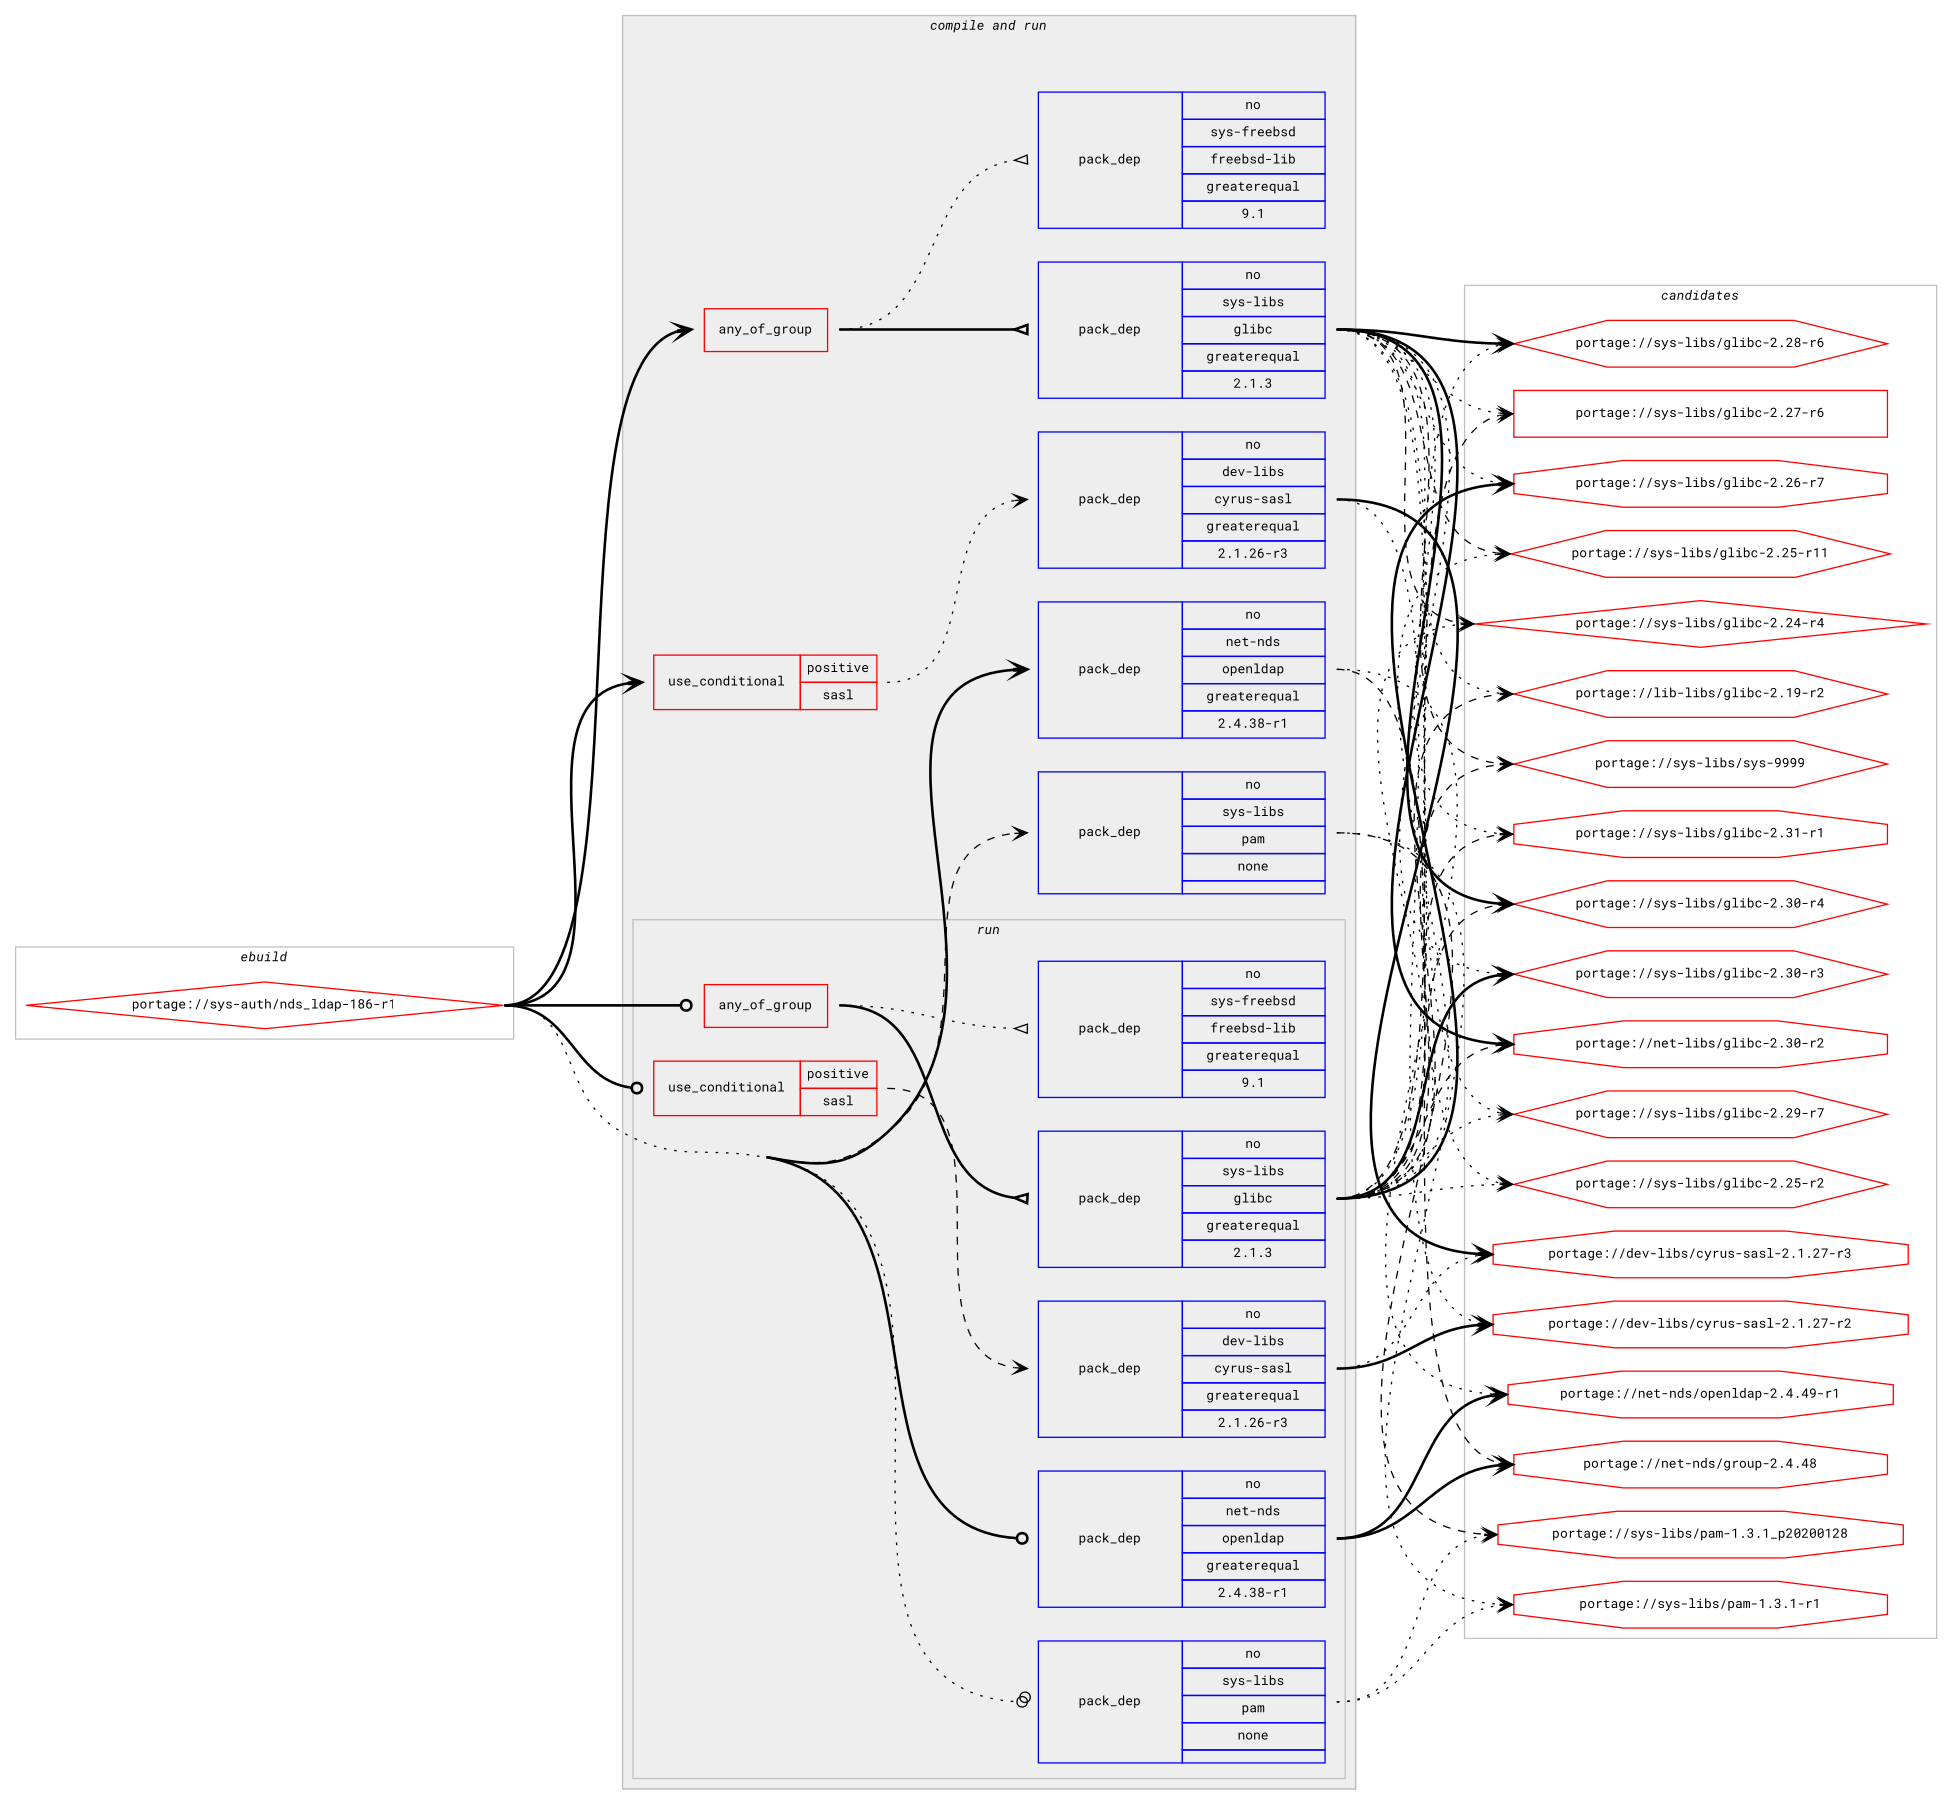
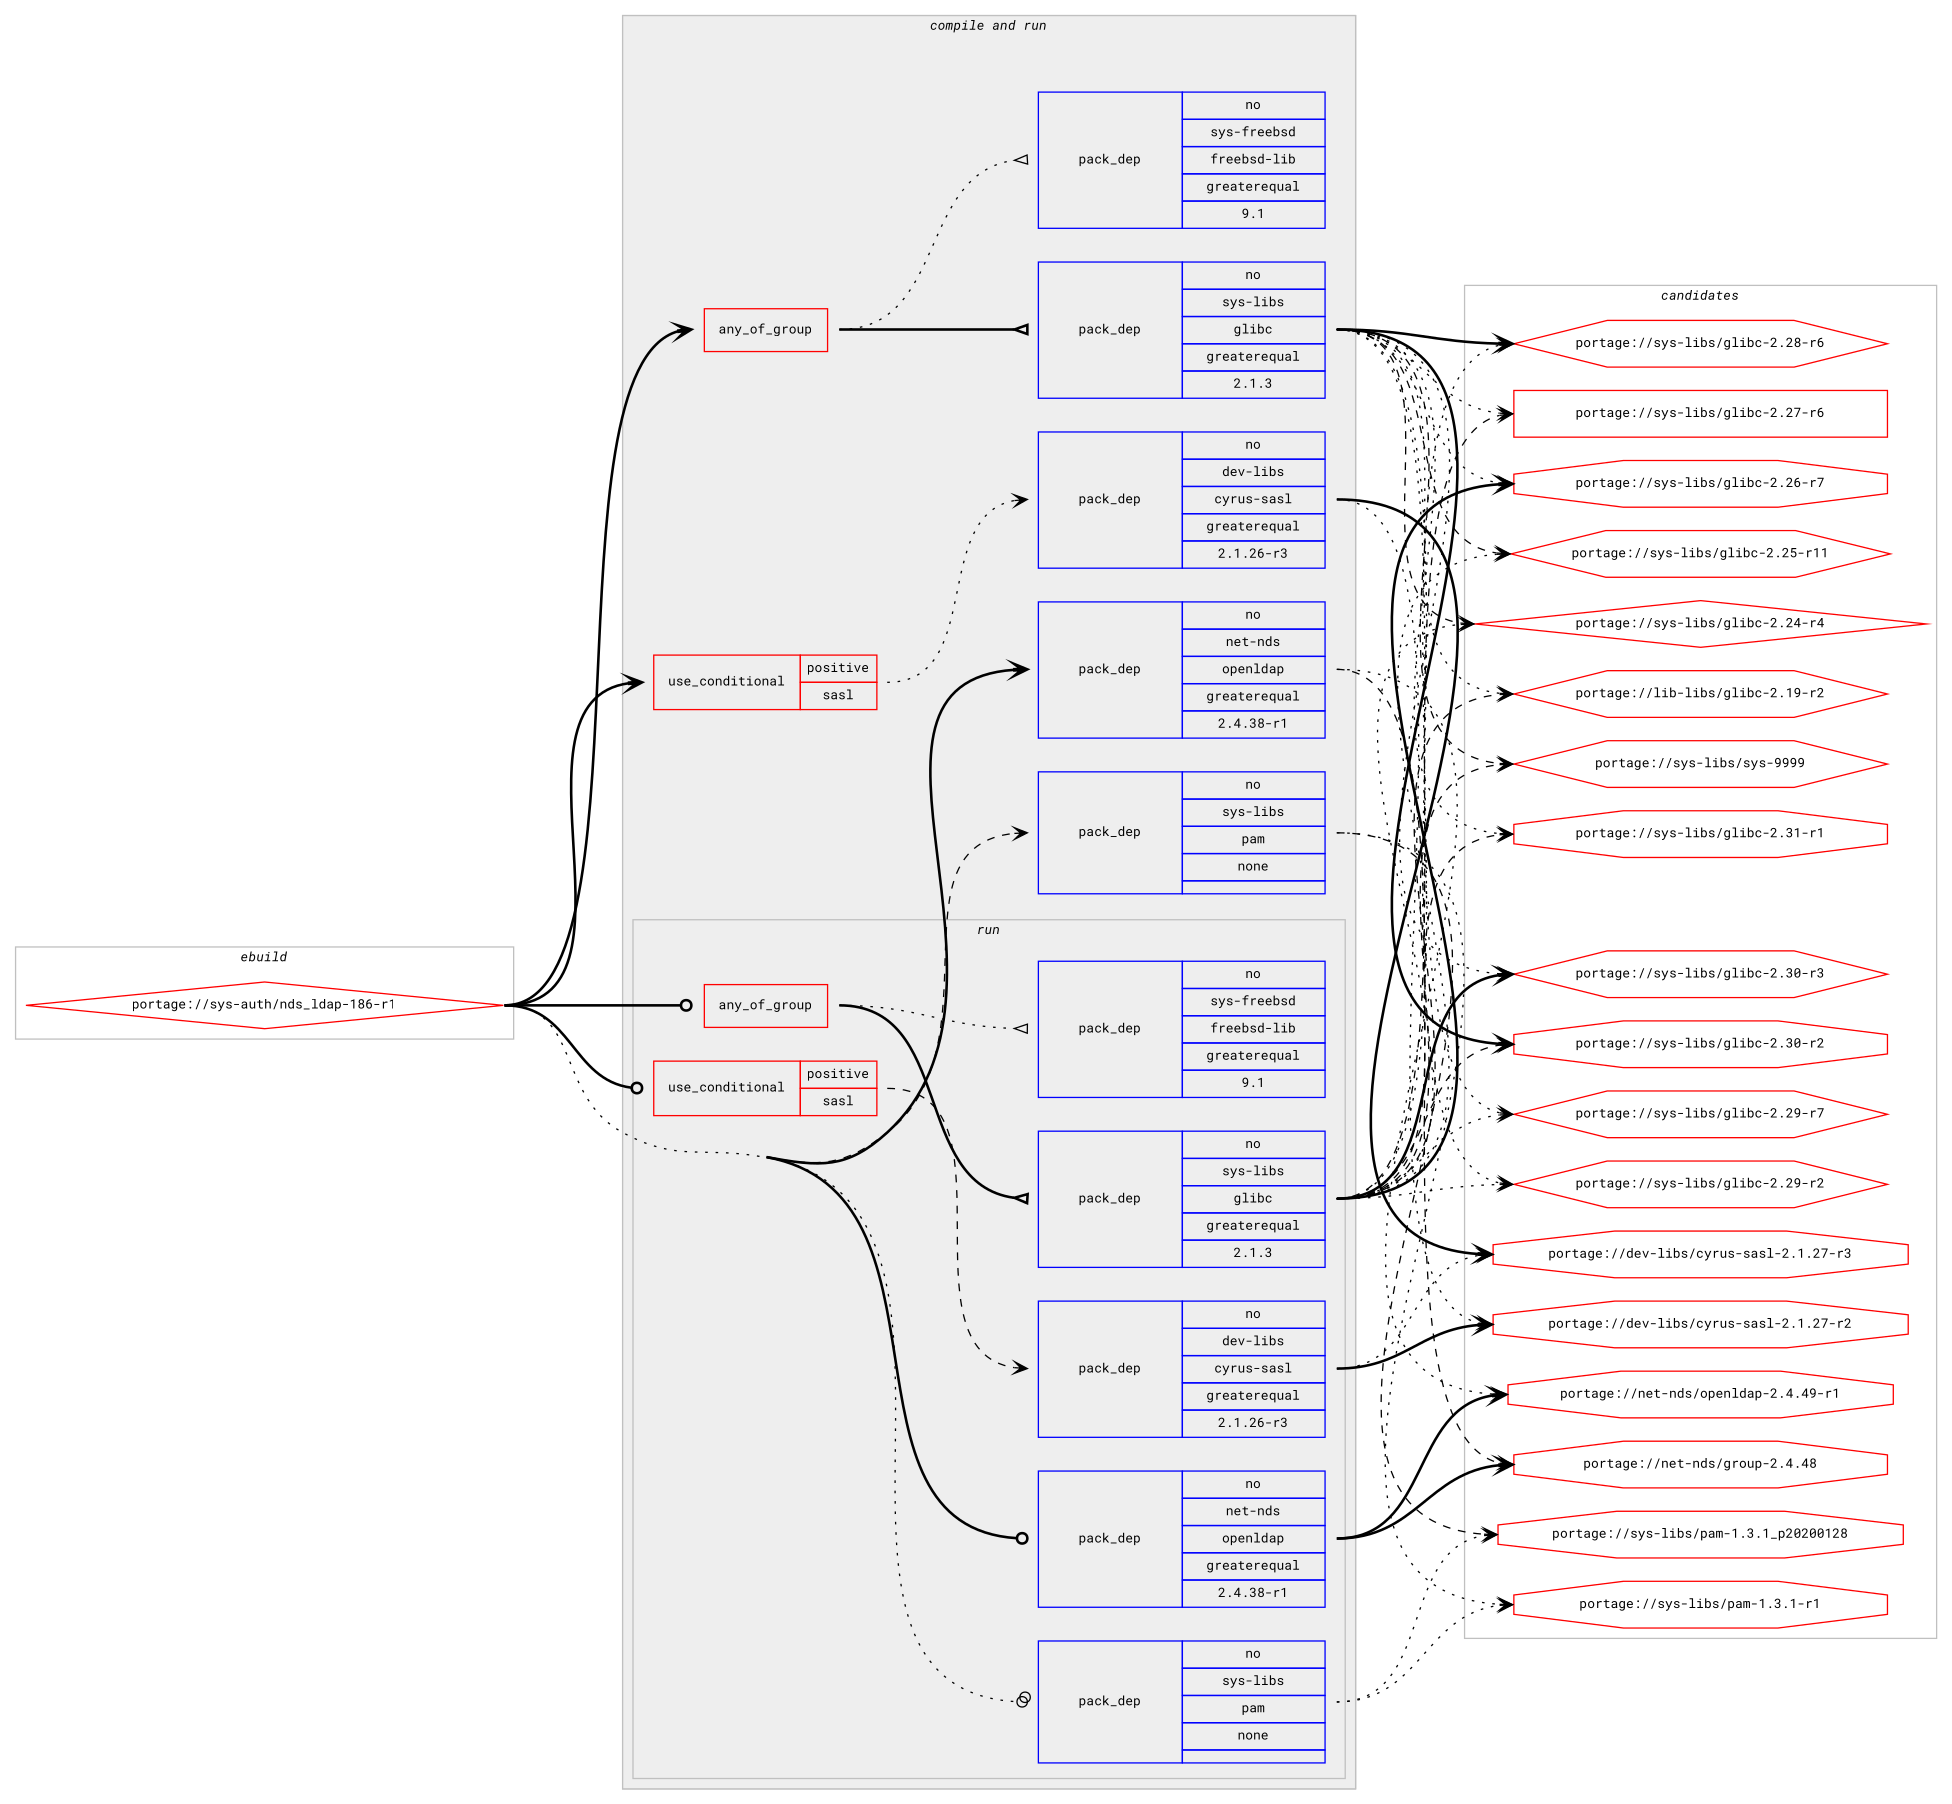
(1701, 904) -> none
(1701, 1044) -> (1701, 1044)
(1701, 1184) -> (1701, 1184)
